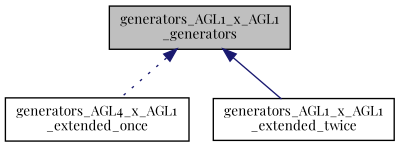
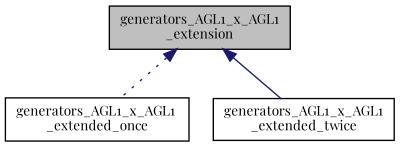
(200, 28) -> (200, 28)
(97, 119) -> (97, 119)
